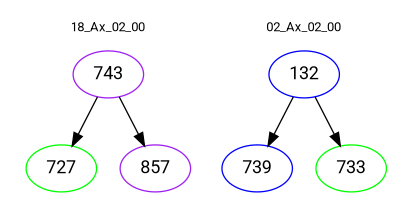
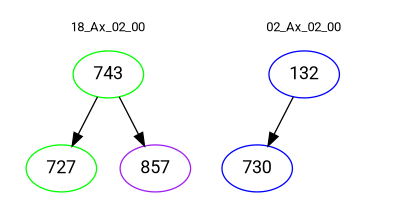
(108, 74) -> (108, 74)
(257, 168) -> (257, 168)
(351, 168) -> none
